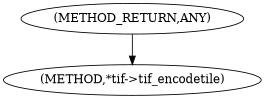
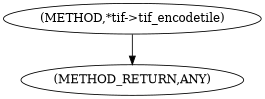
(132, 45) -> (132, 45)
